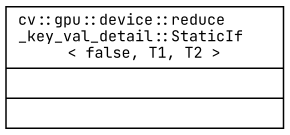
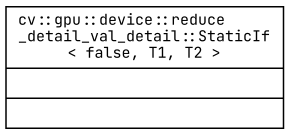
(131, 37) -> (145, 37)
